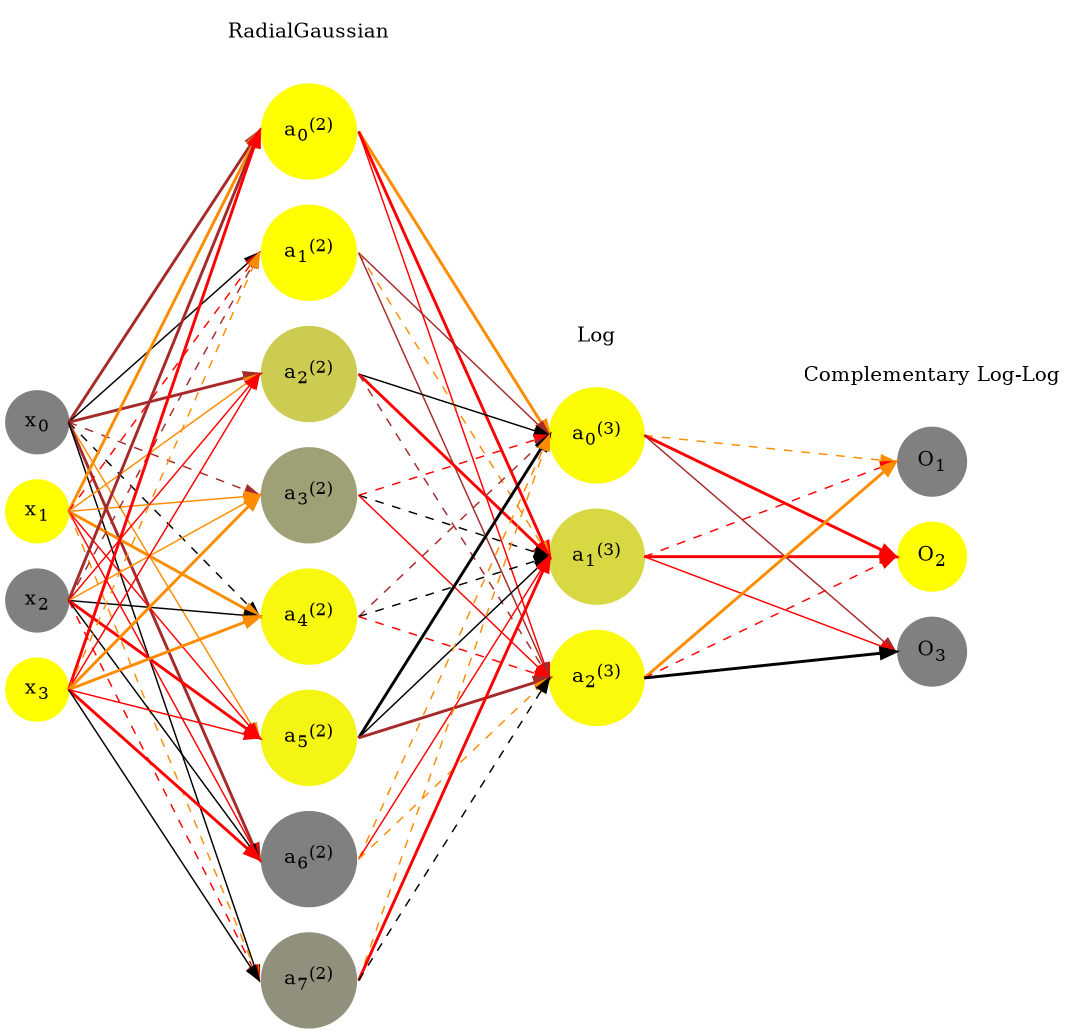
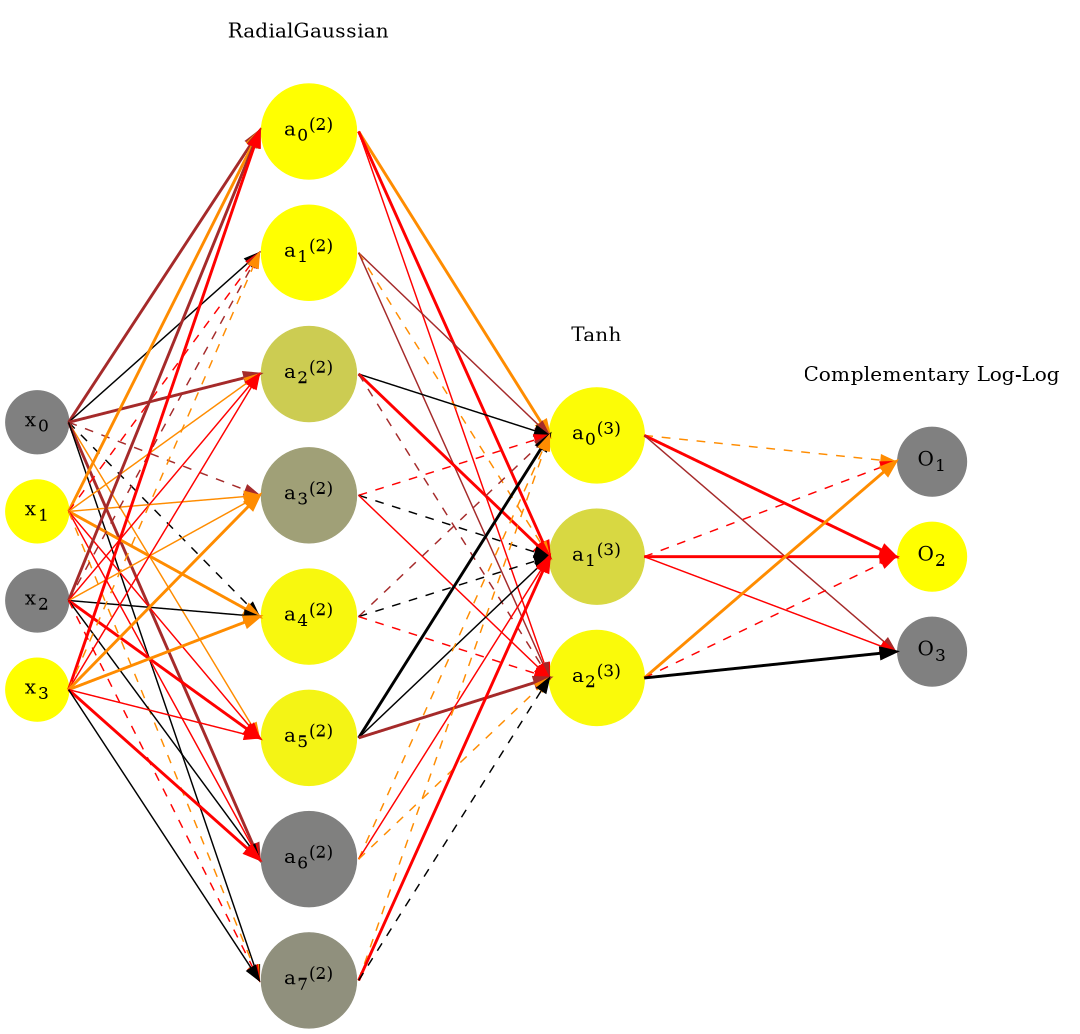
(597, 336) -> (597, 336)
